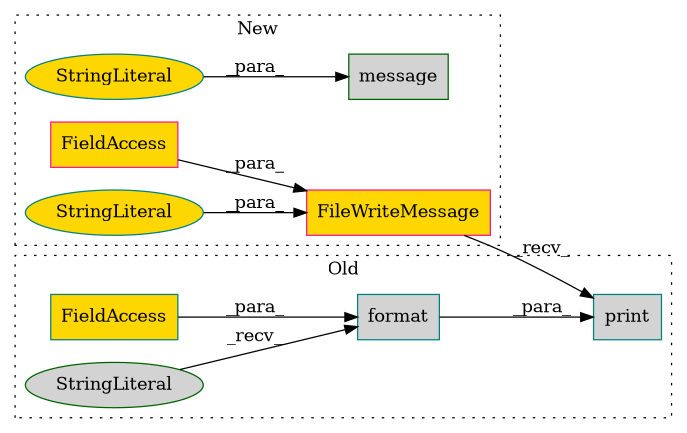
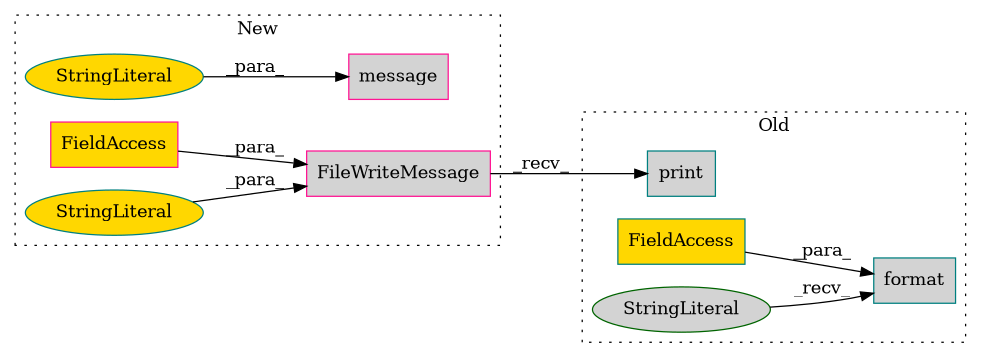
(399, 77) -> (399, 77)
(399, 213) -> (399, 174)
(510, 317) -> none
